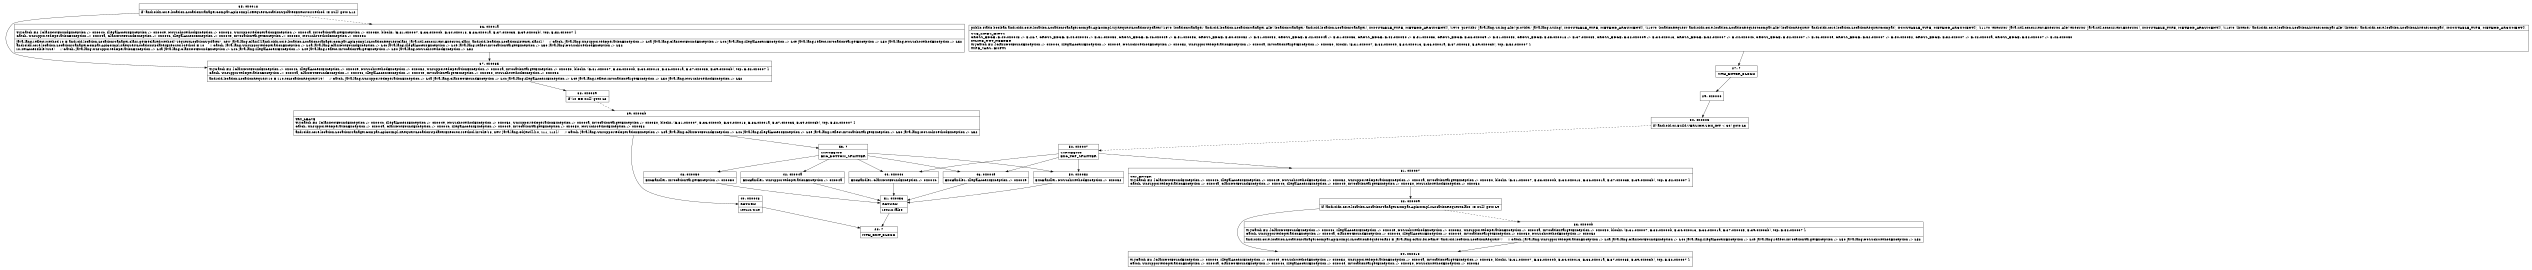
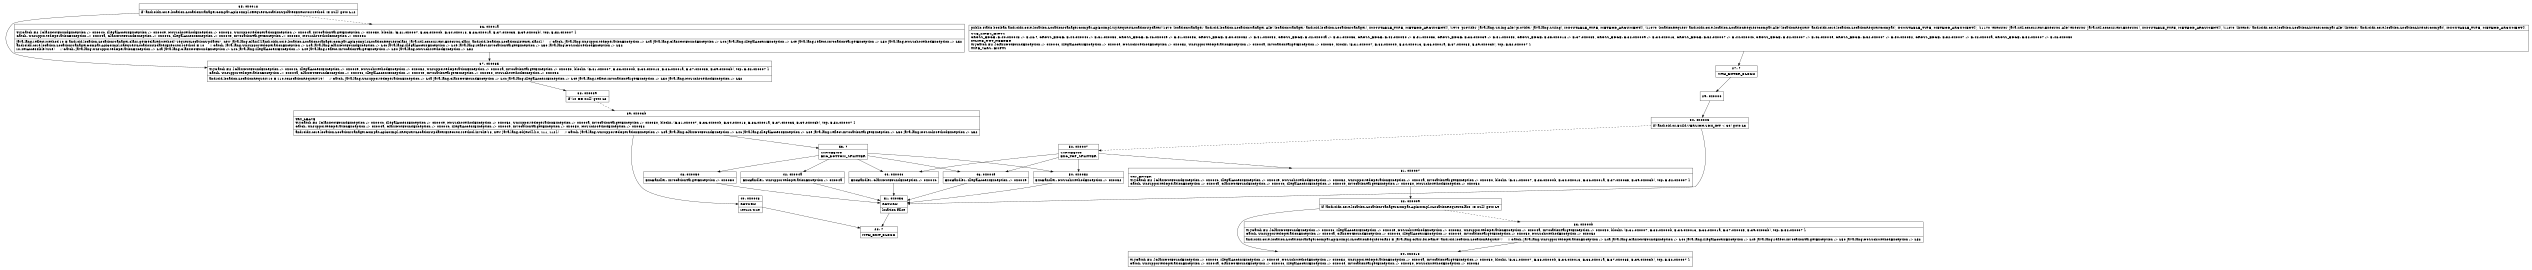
none -> (1333, 195)
(893, 210) -> (894, 210)
